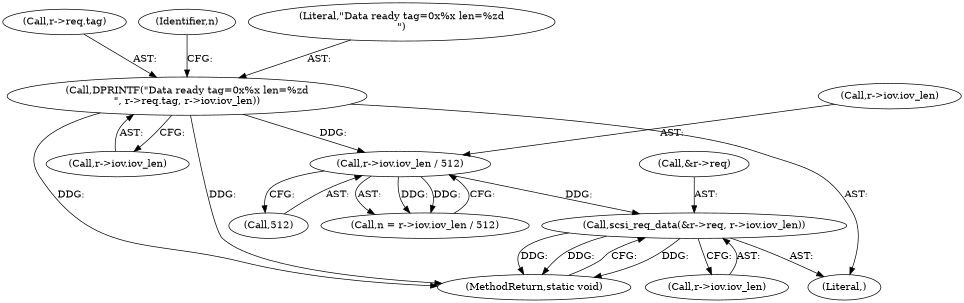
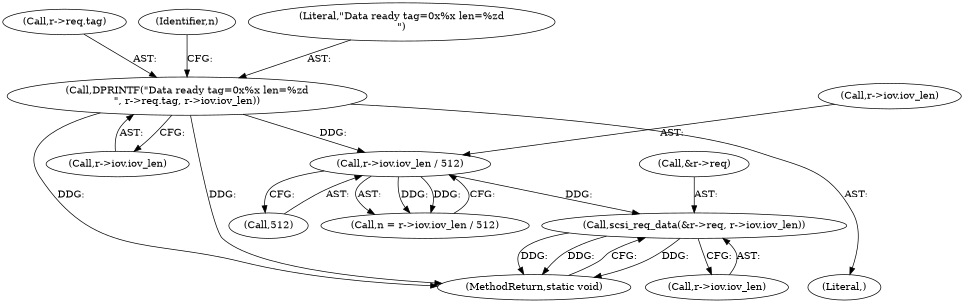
(774, 254) -> none
